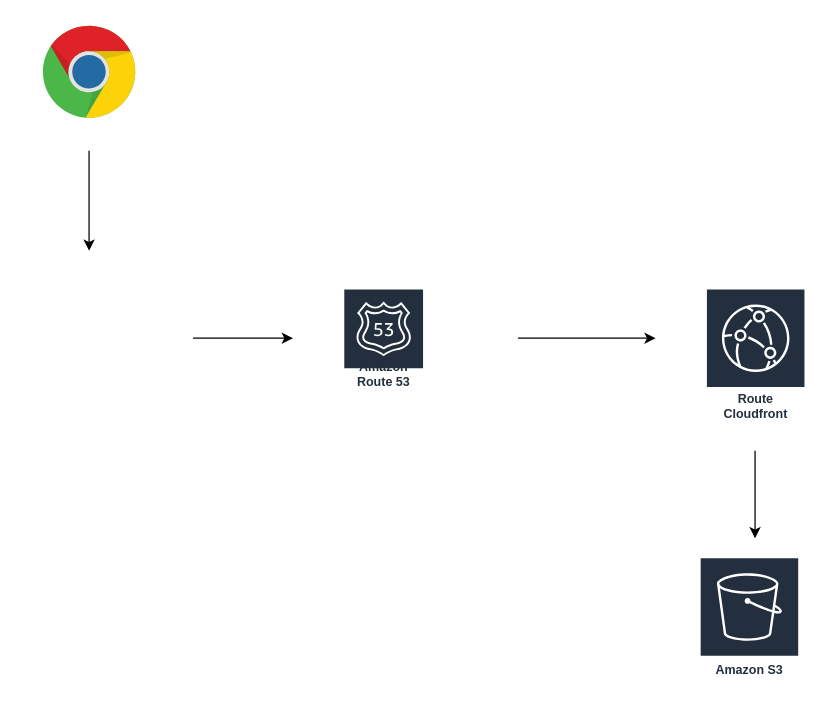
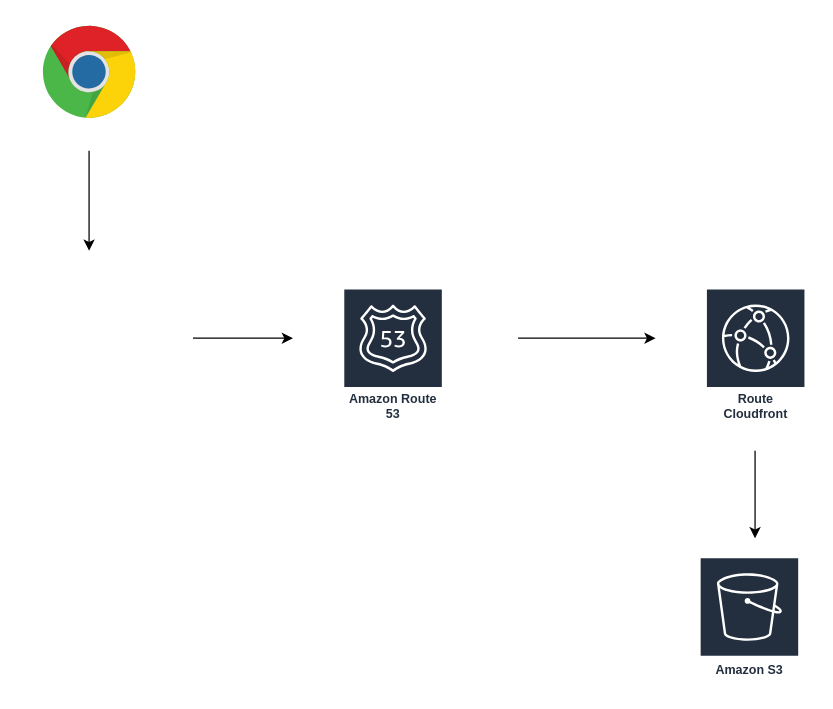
(383, 341) -> (393, 357)
